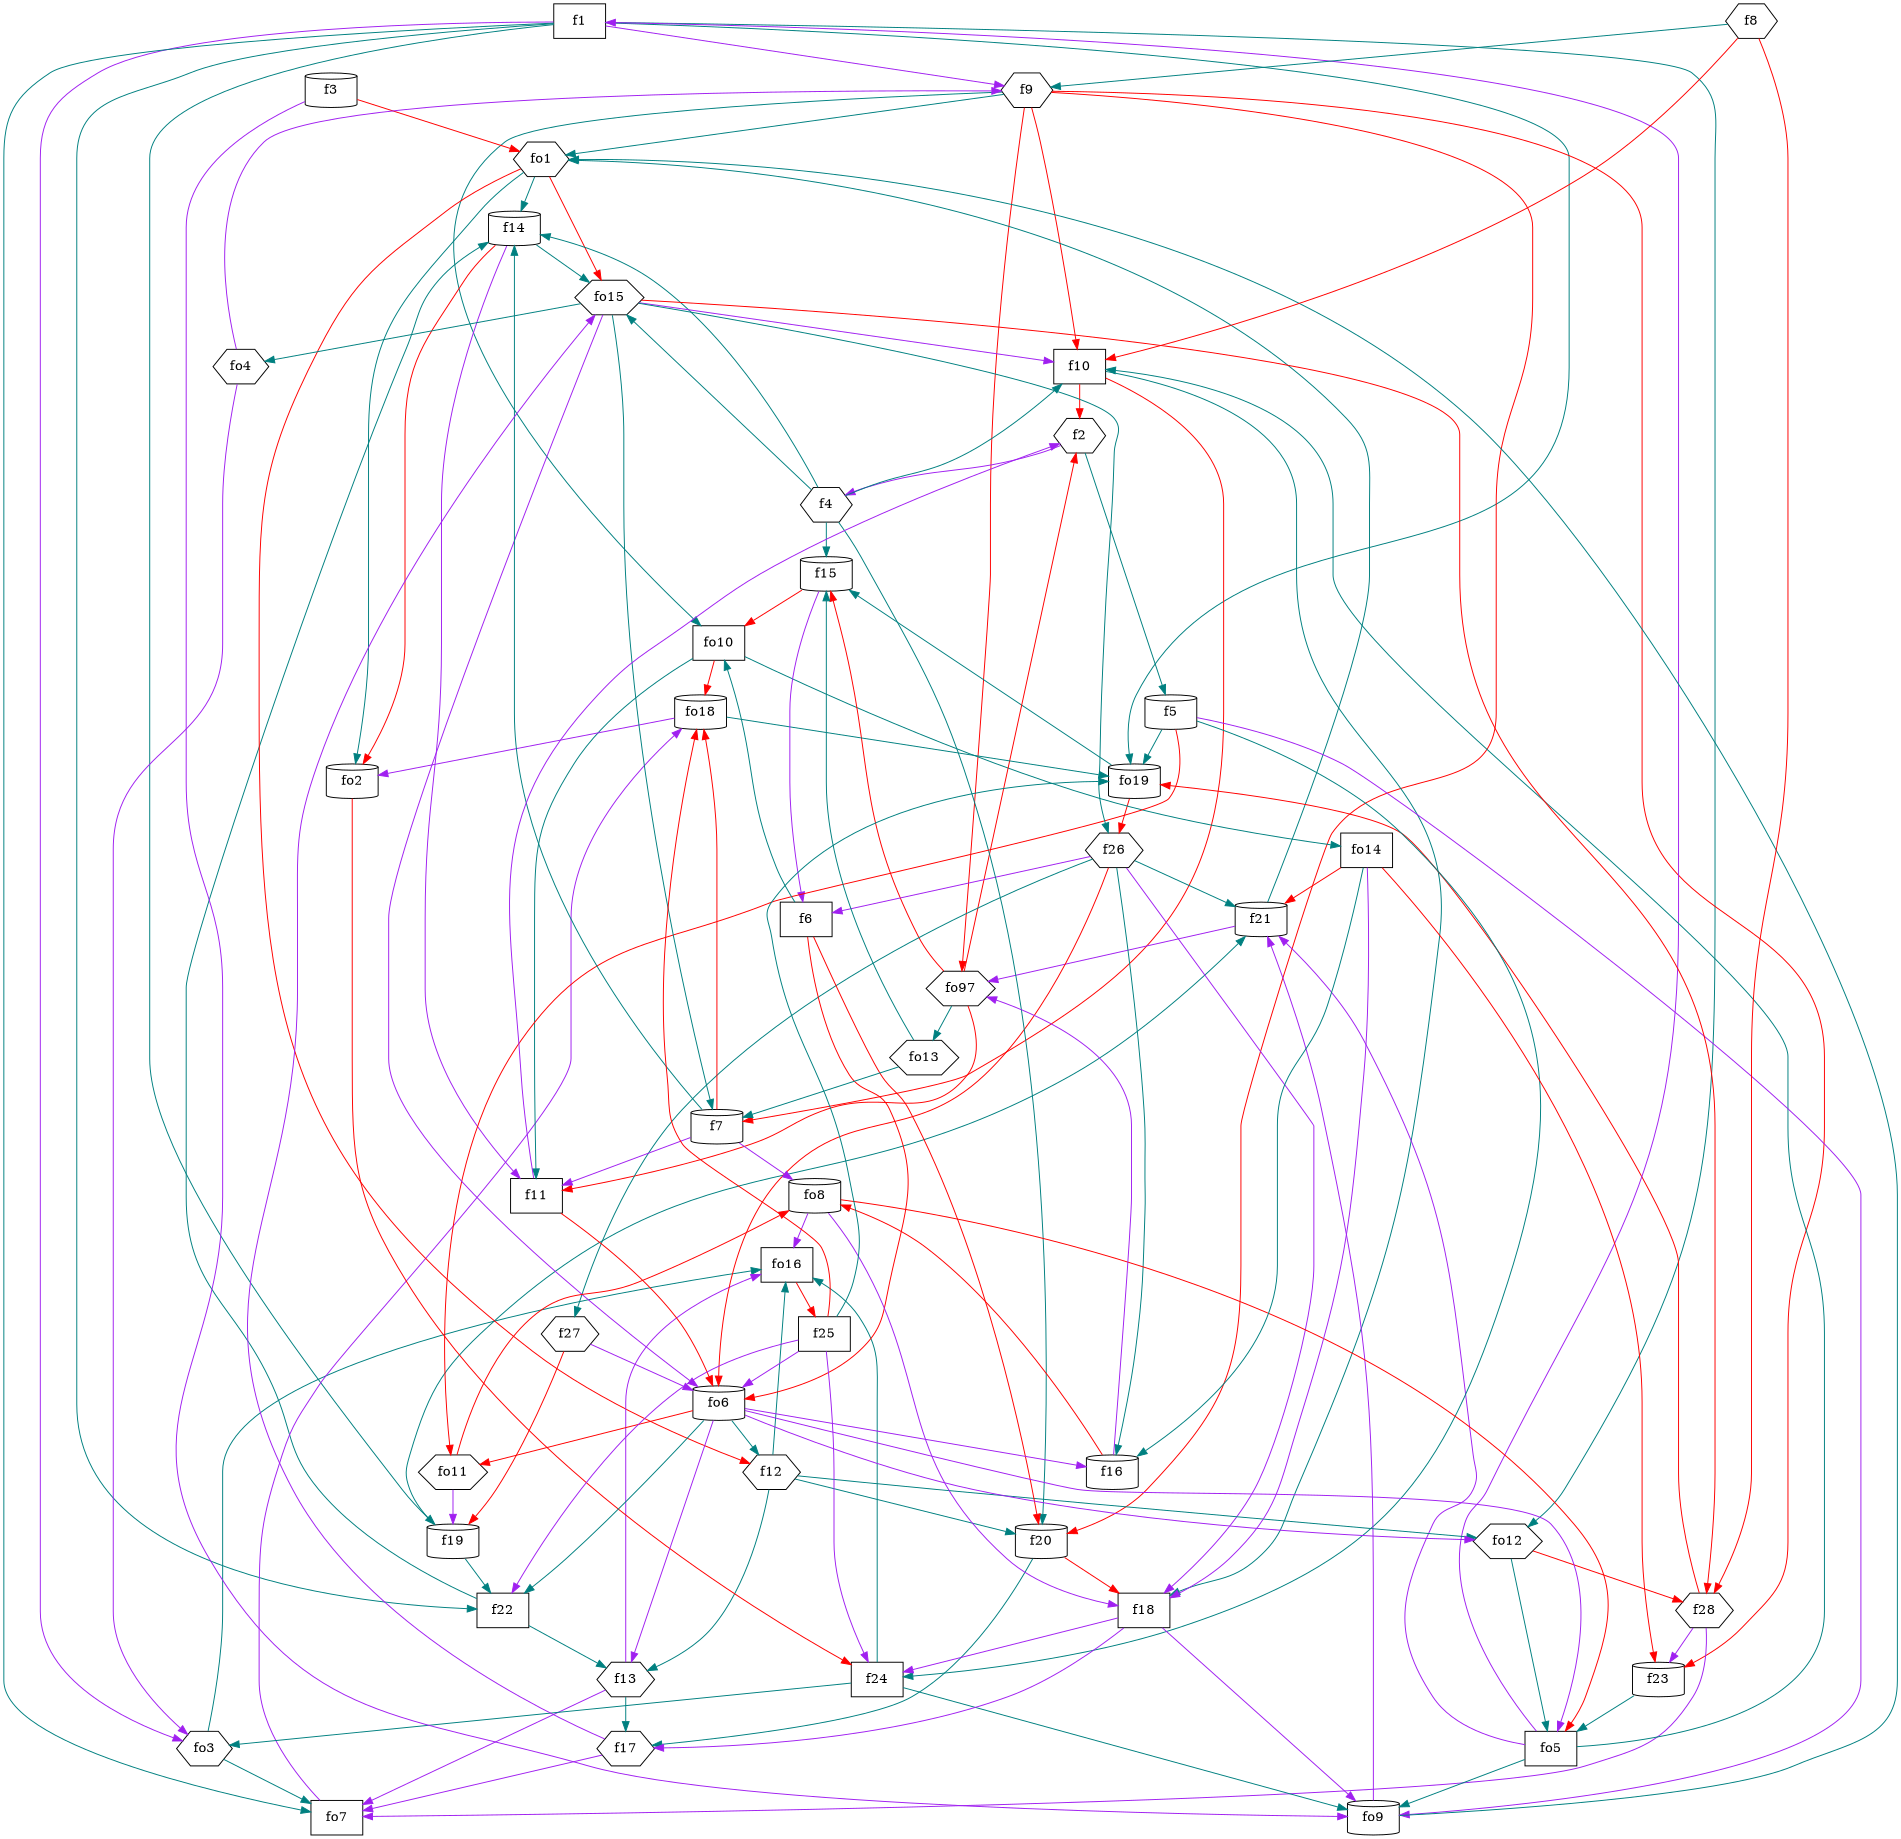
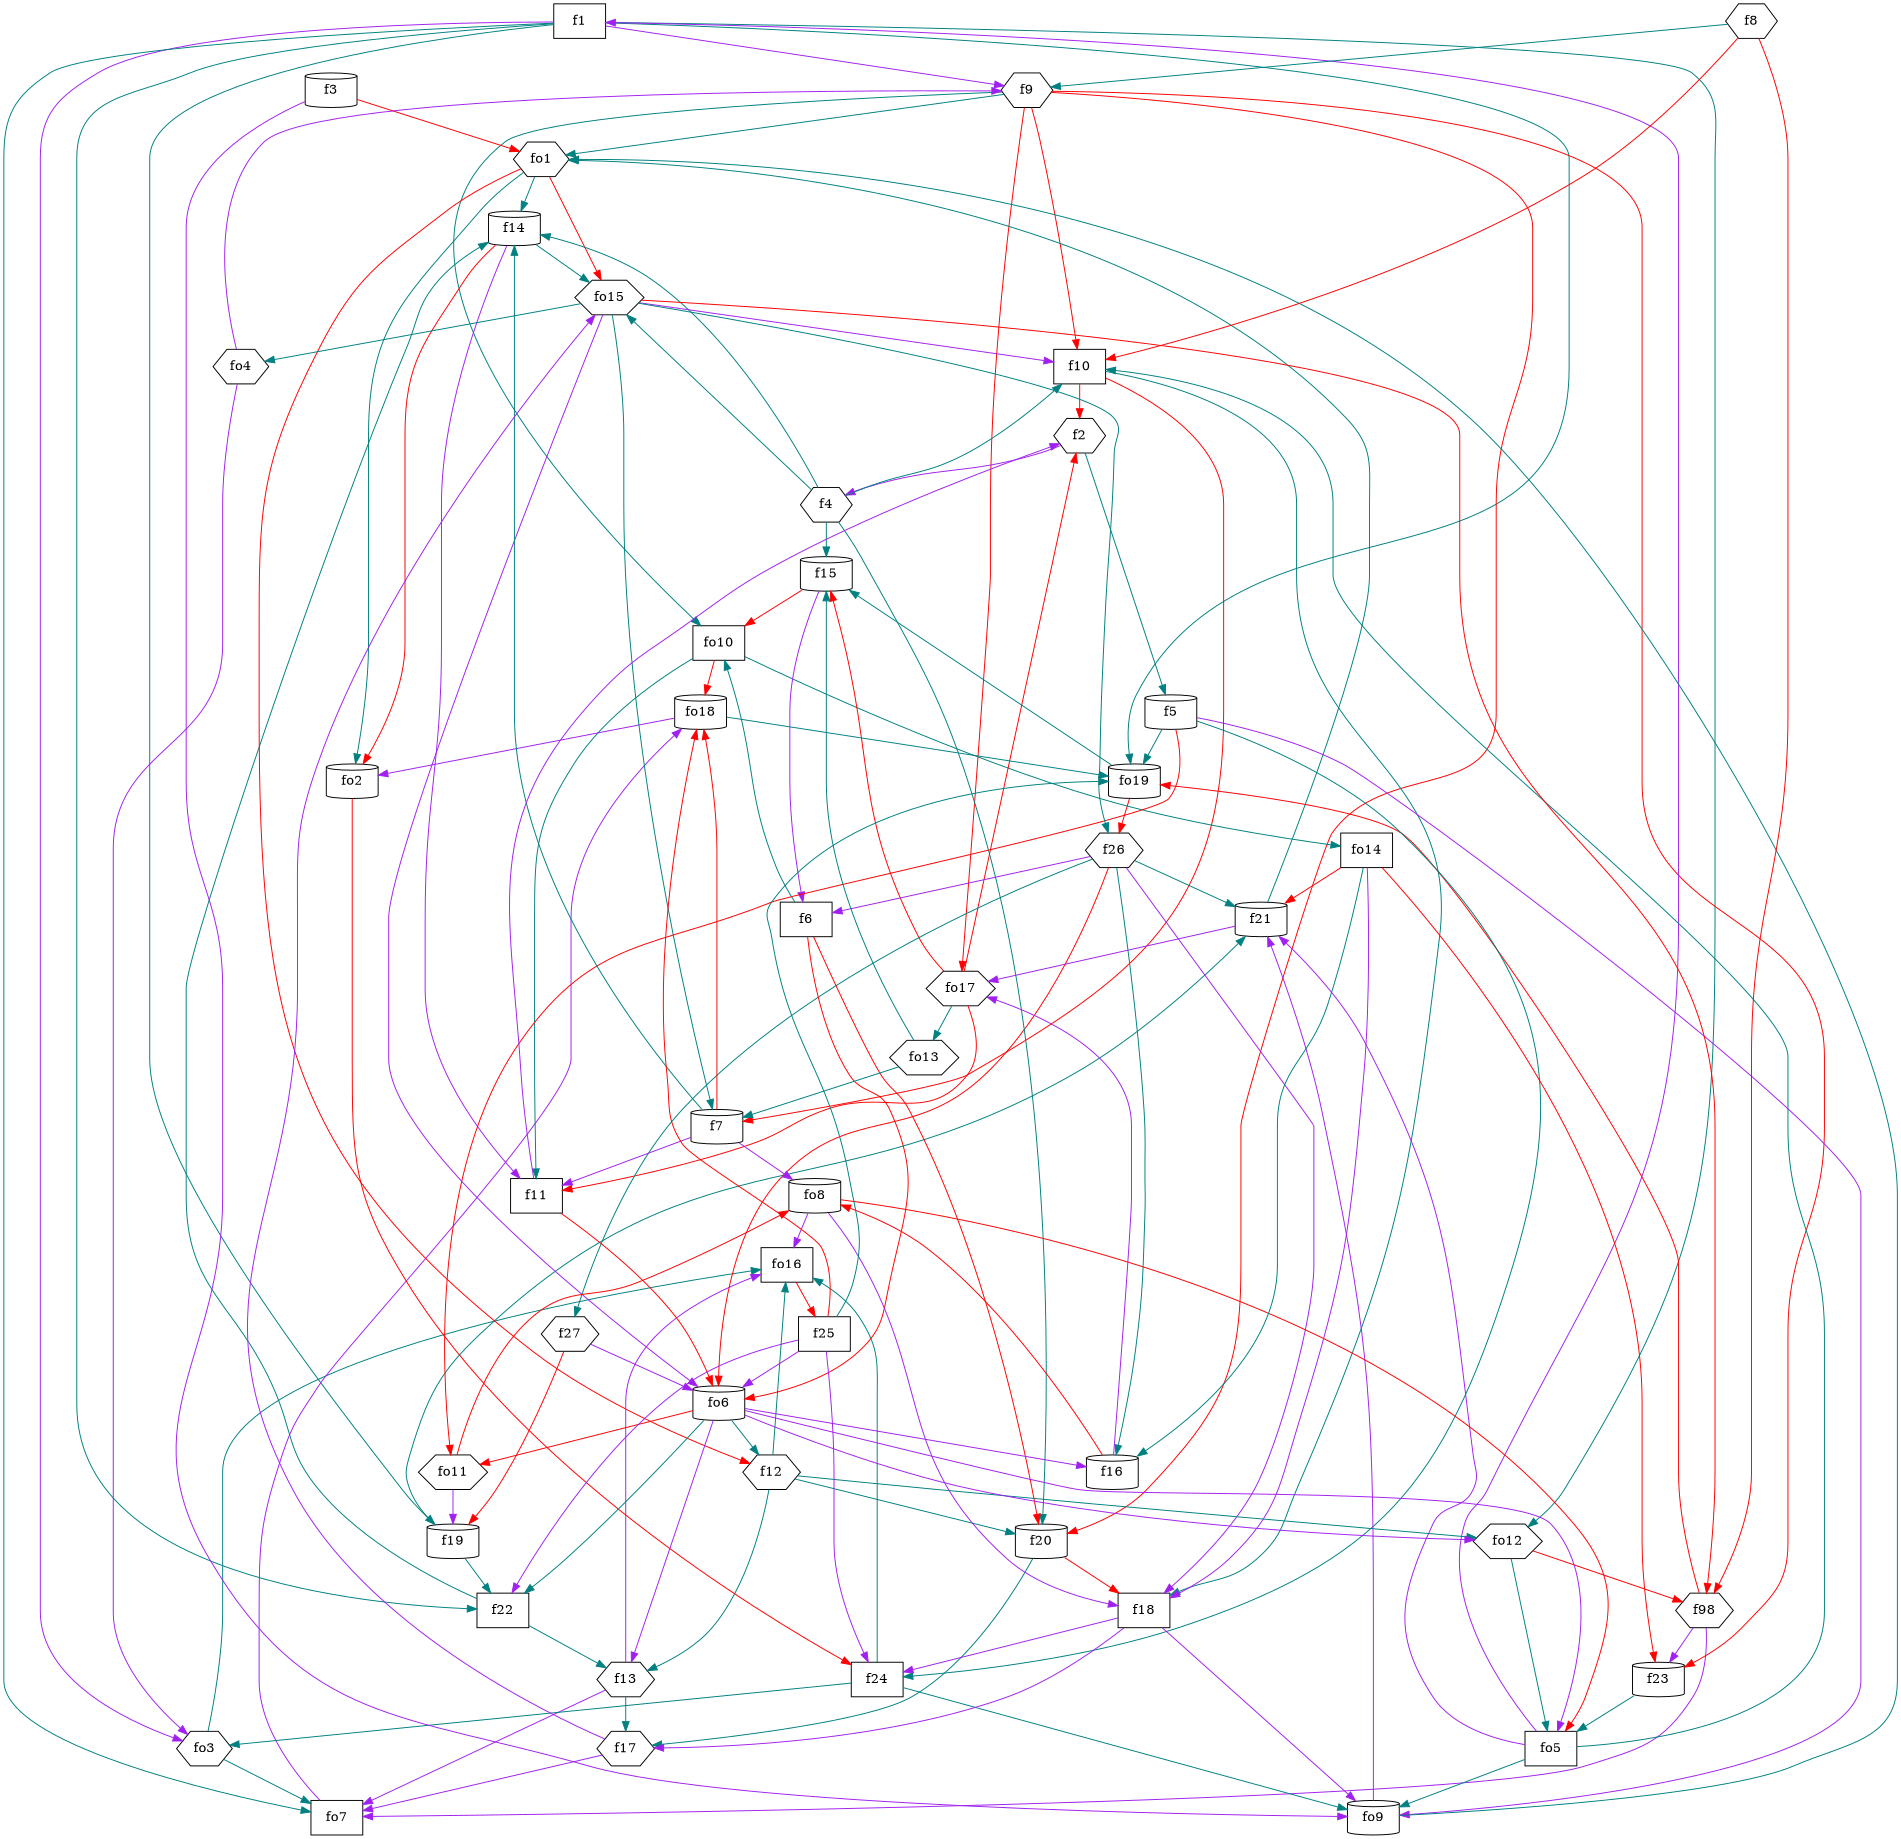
(961, 989) -> (961, 989)
(1704, 1610) -> (1704, 1610)
